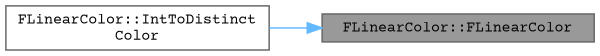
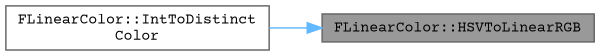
(458, 28) -> (458, 28)
